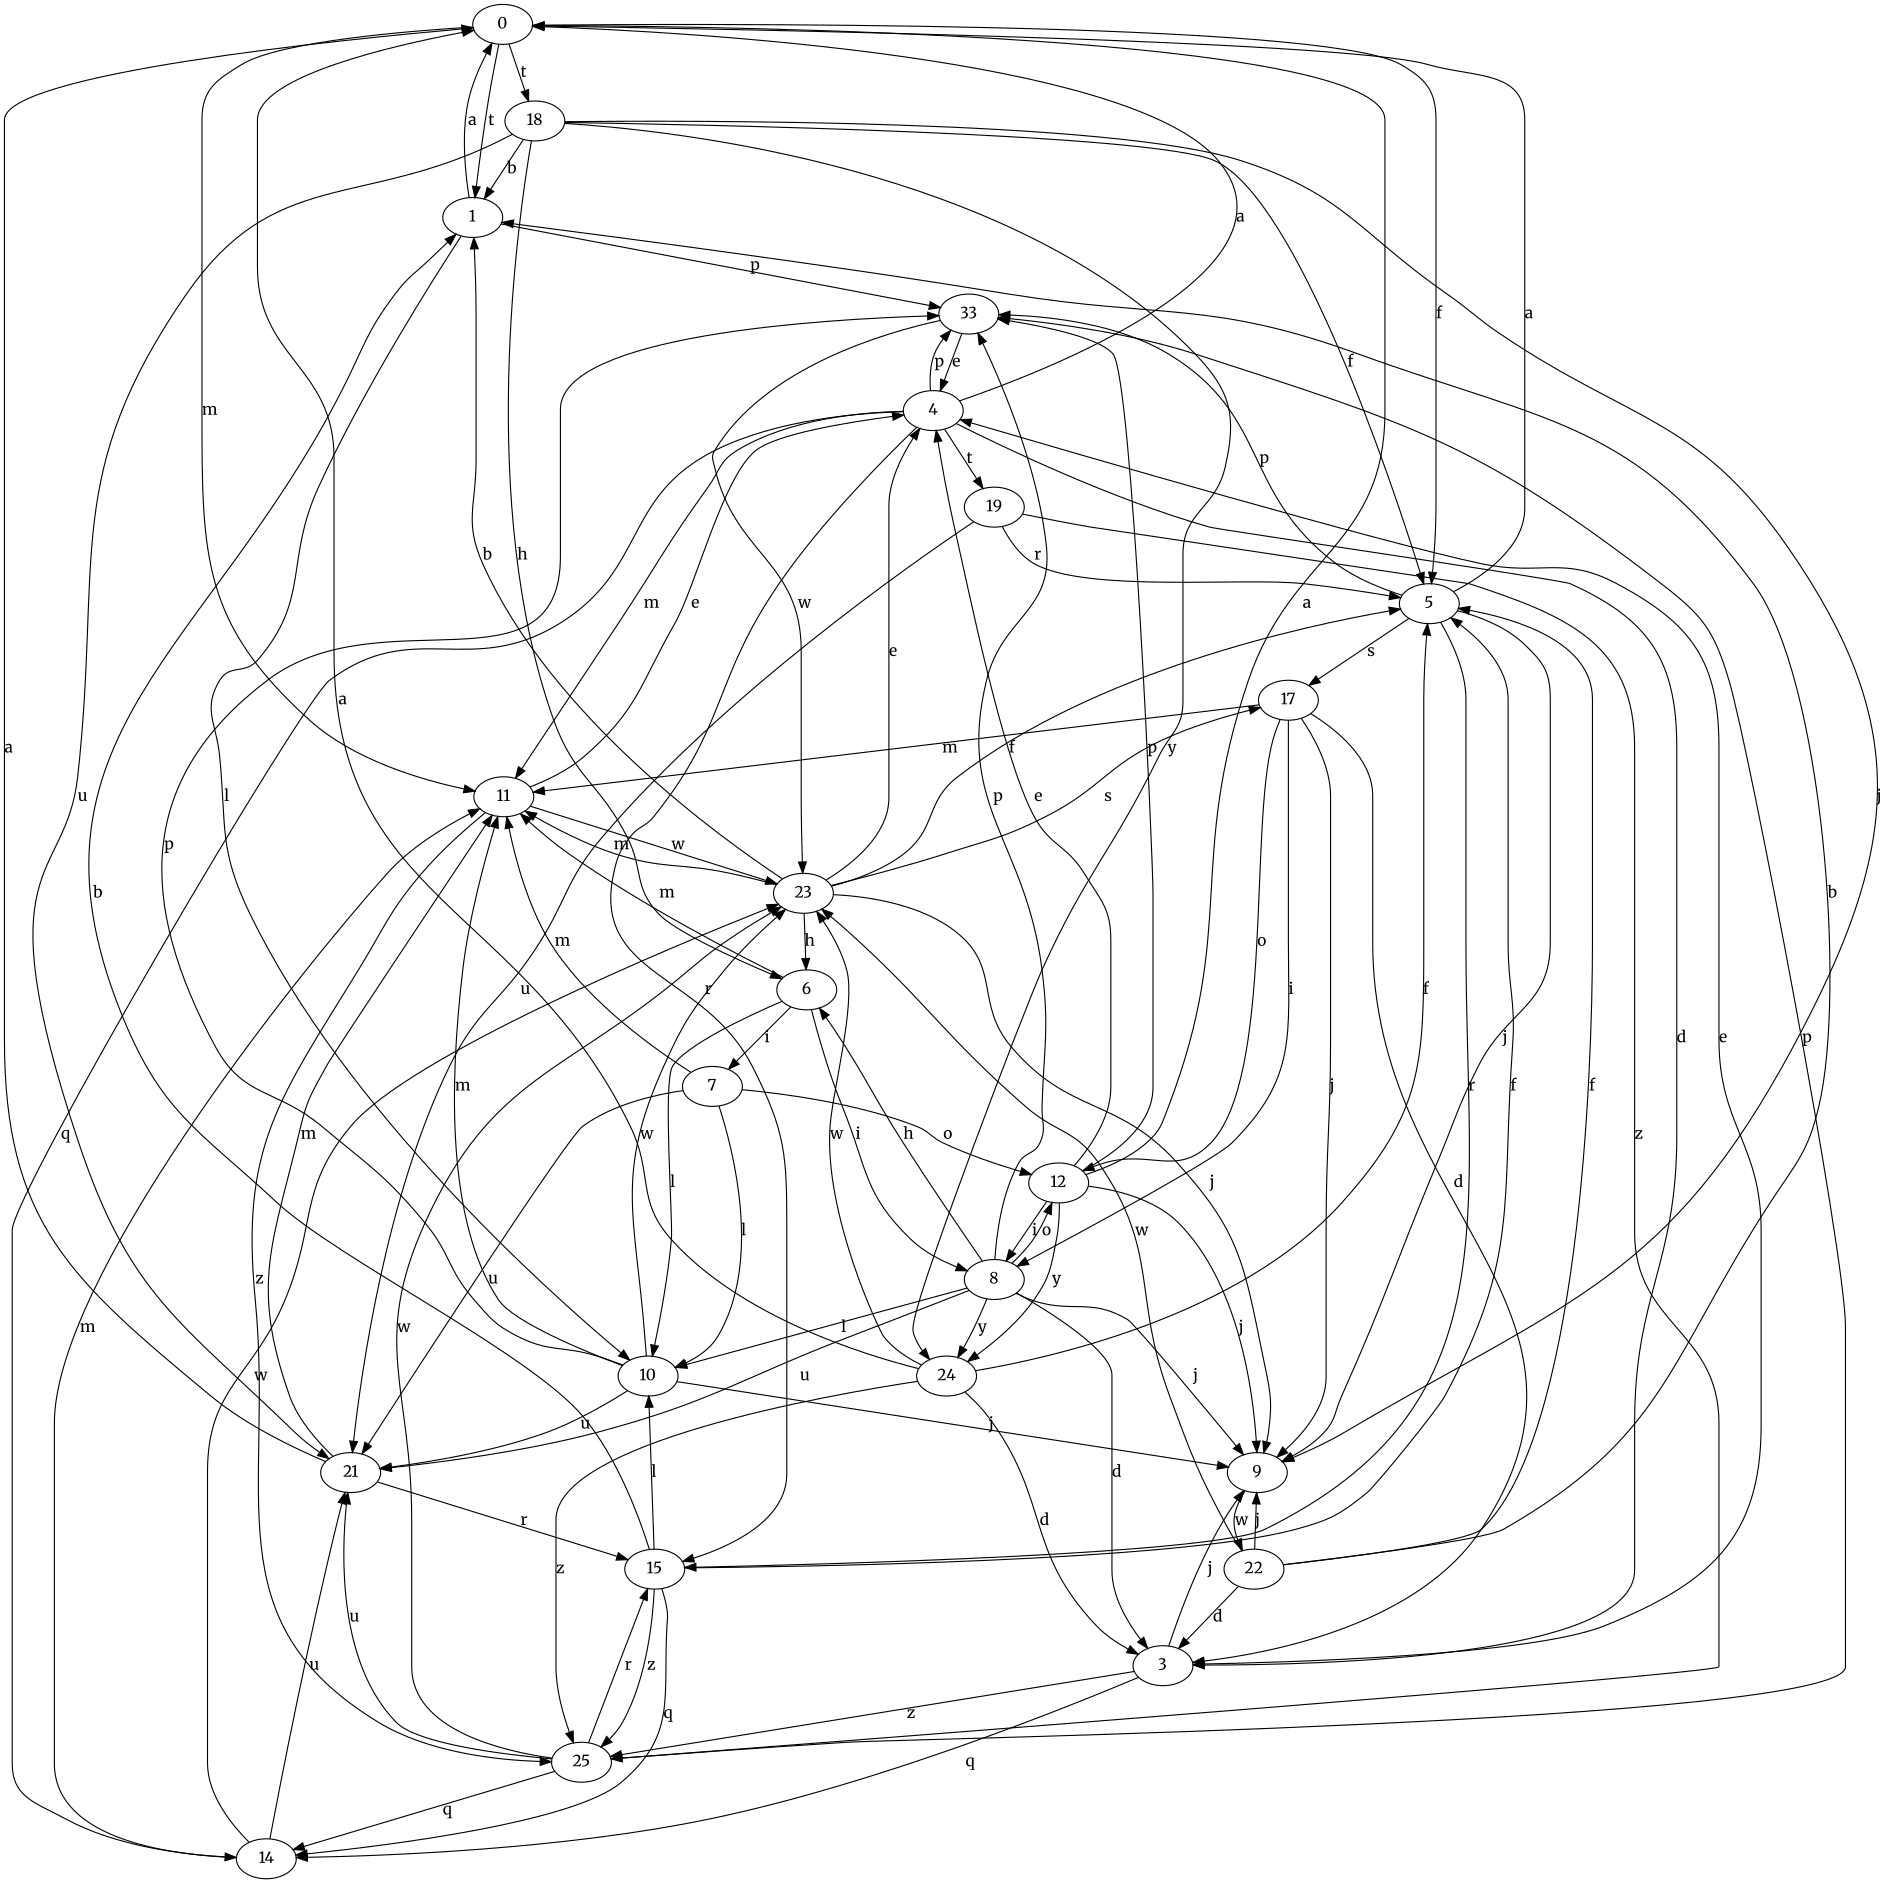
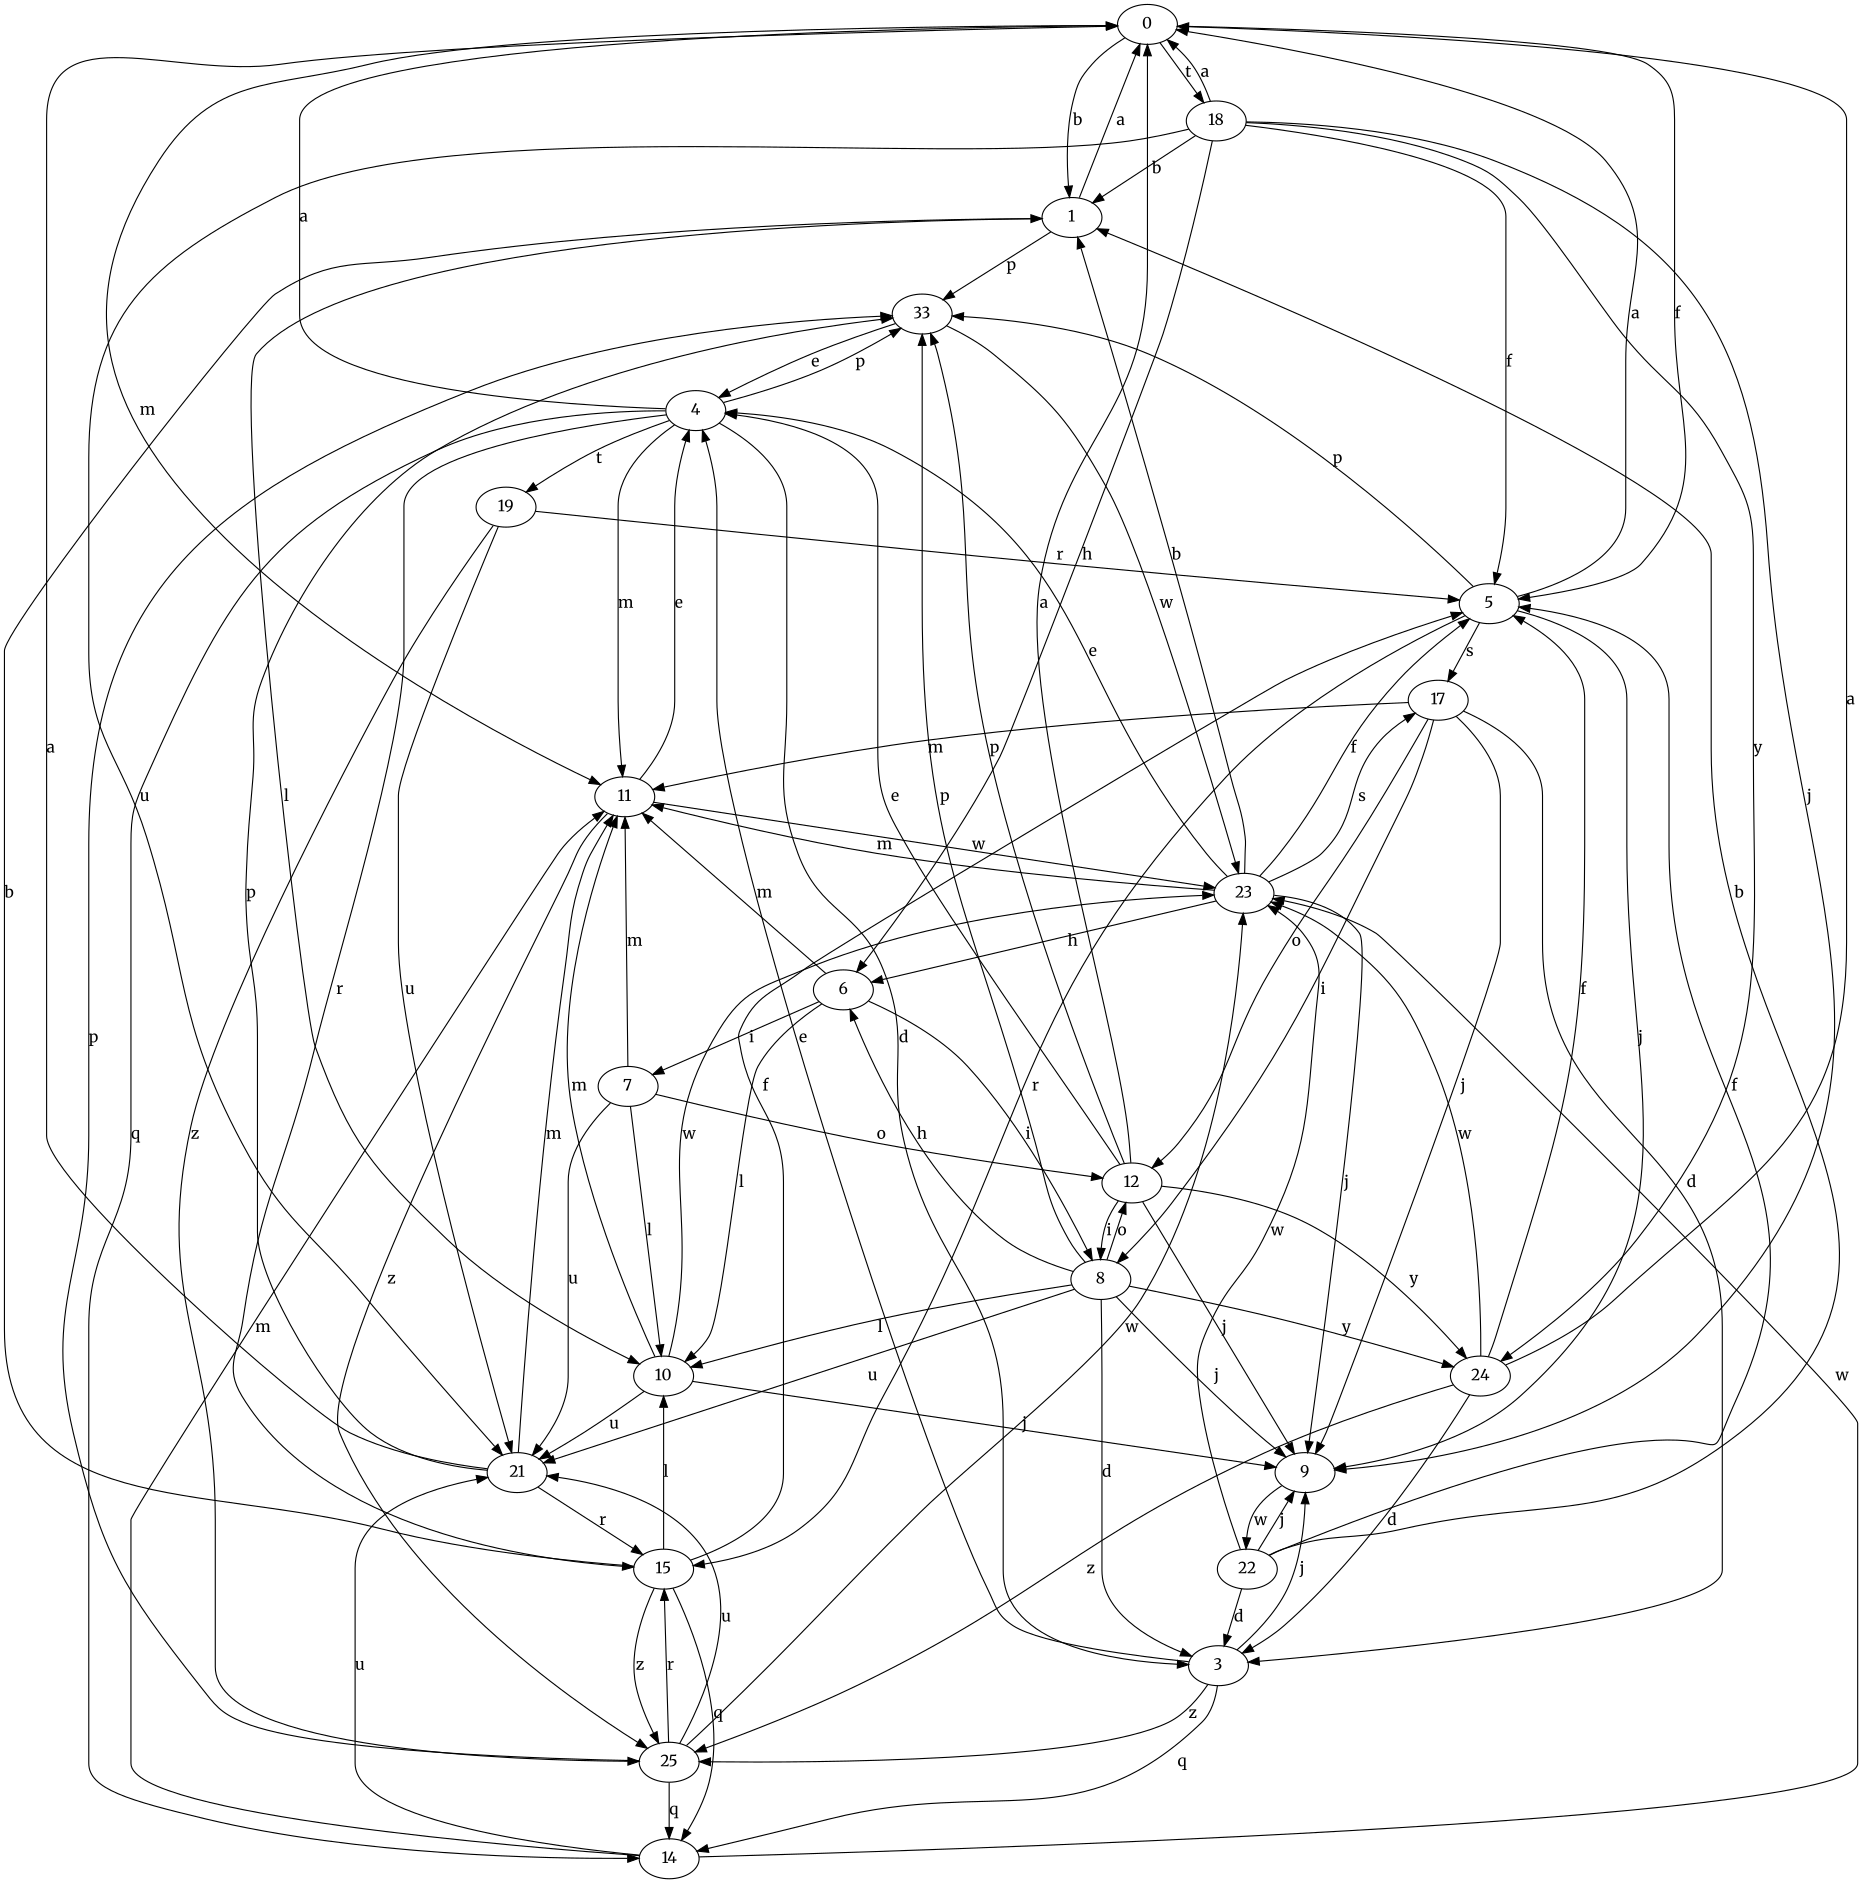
none -> (1197, 72)
(492, 121) -> (1078, 121)
(246, 699) -> (254, 755)
